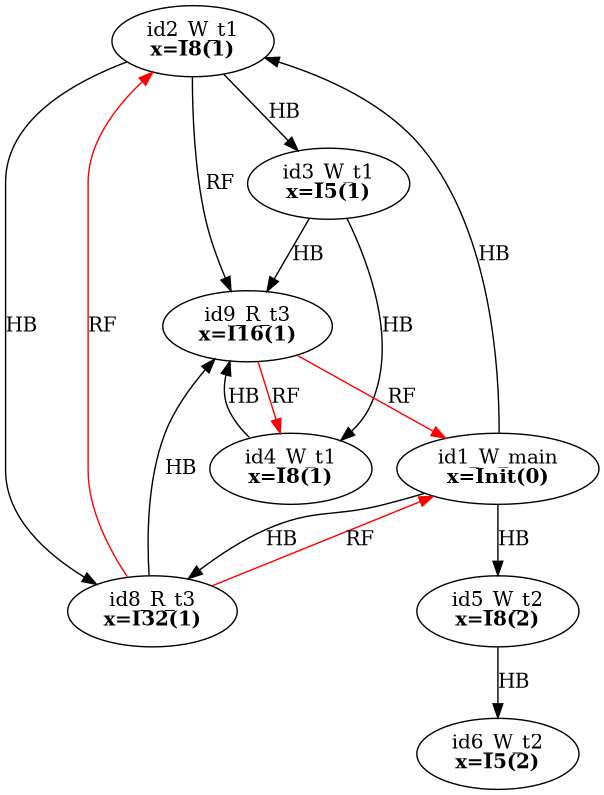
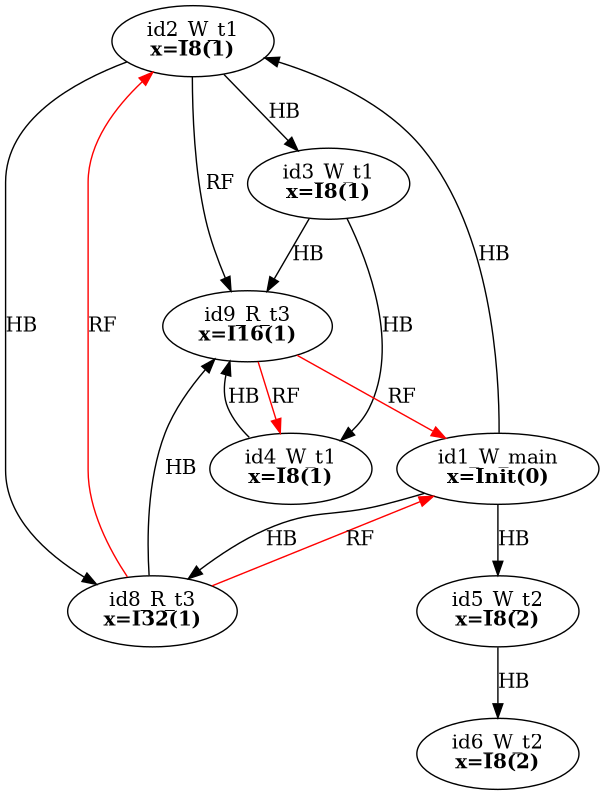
(329, 192) -> (329, 192)
(498, 762) -> (498, 762)
